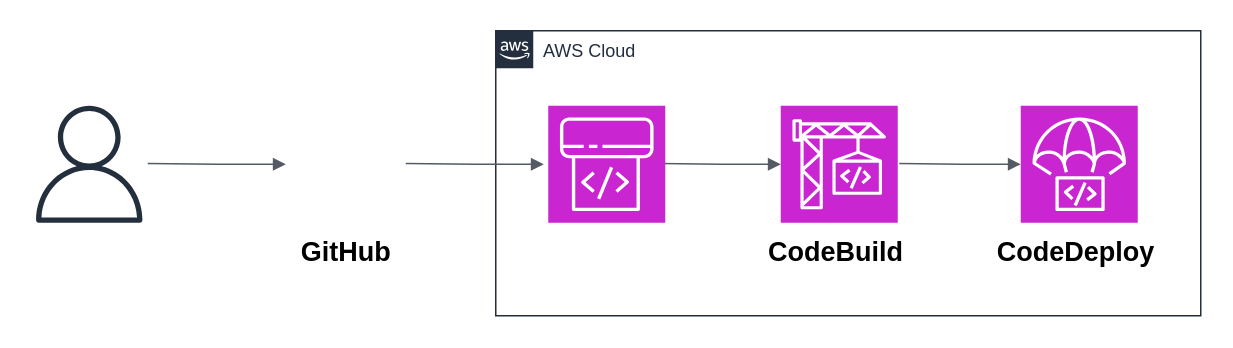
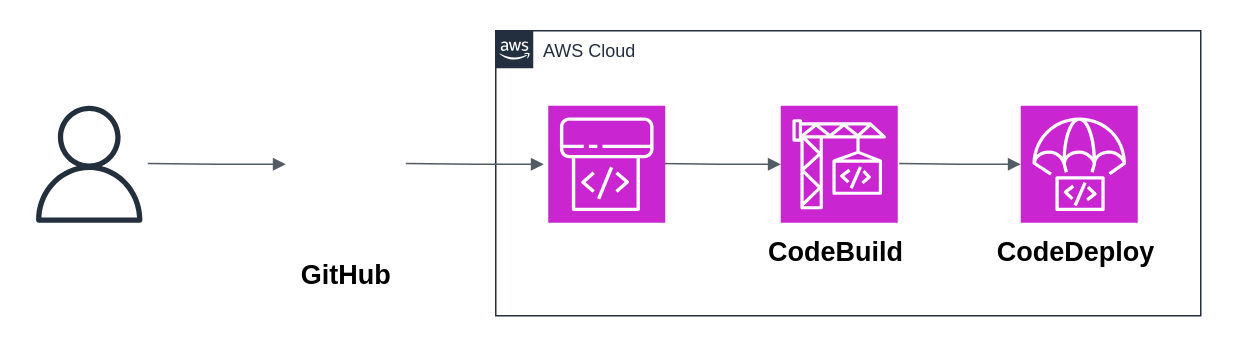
(346, 253) -> (346, 275)
